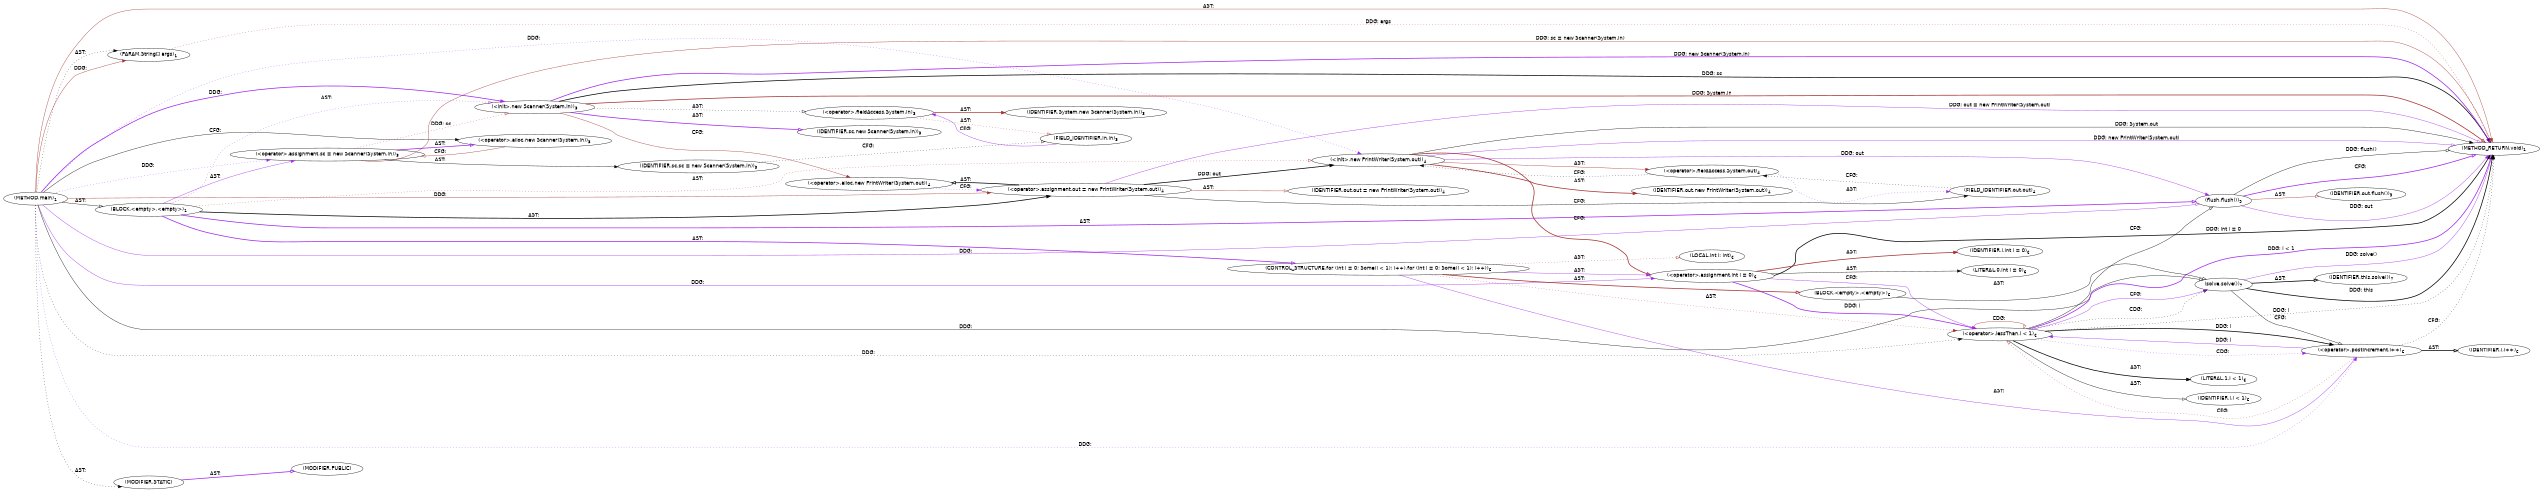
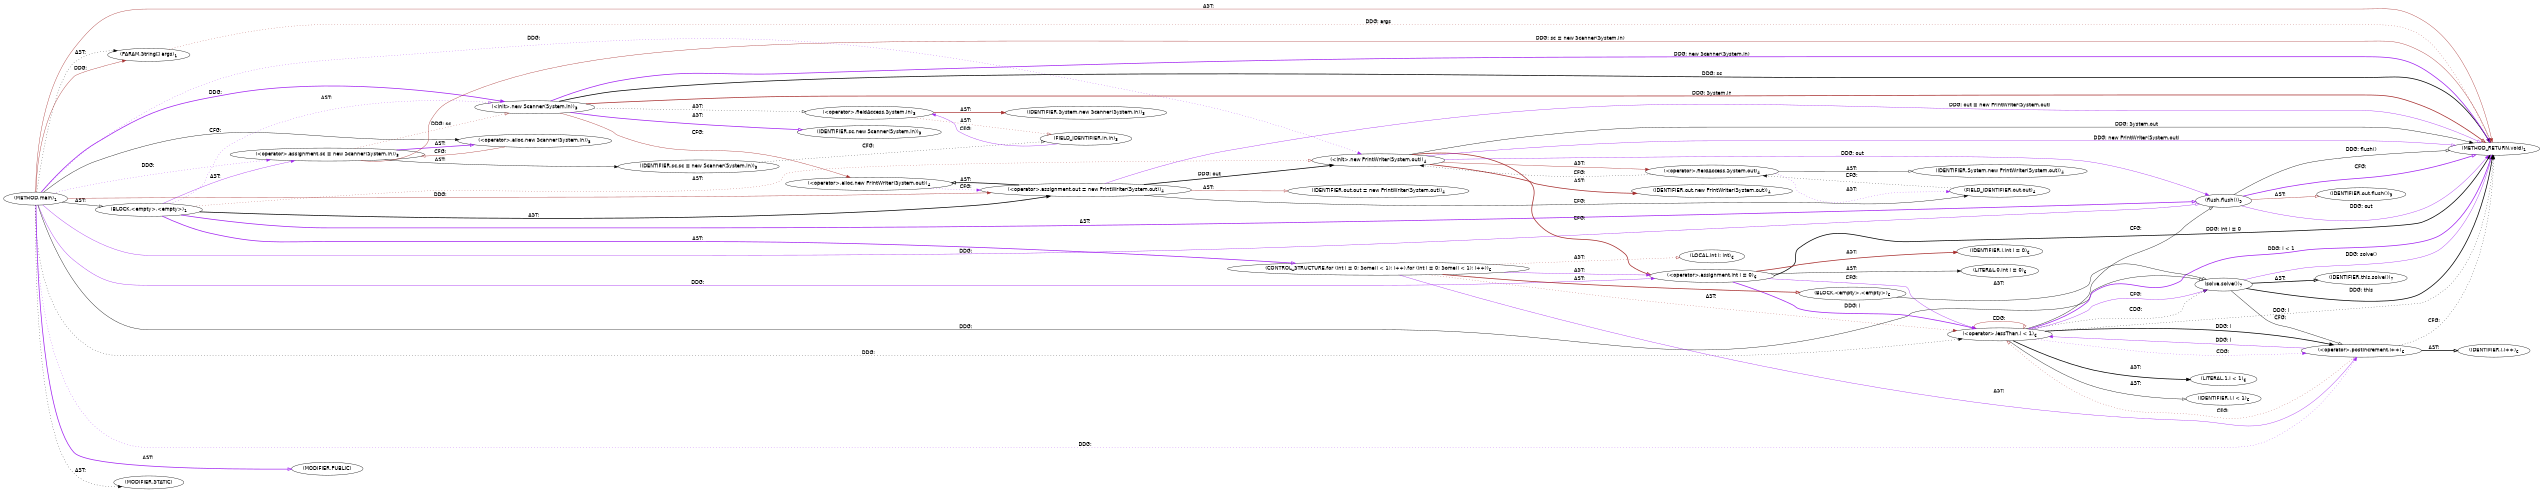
none -> (2000, 171)
(236, 476) -> (65, 436)
